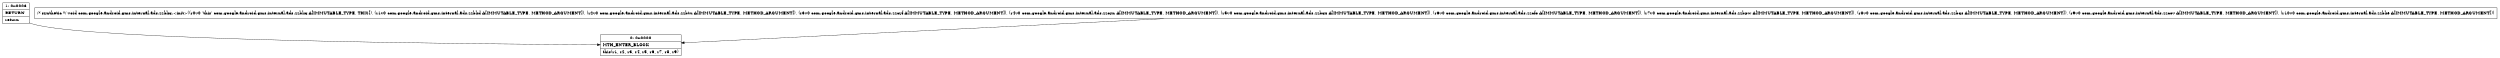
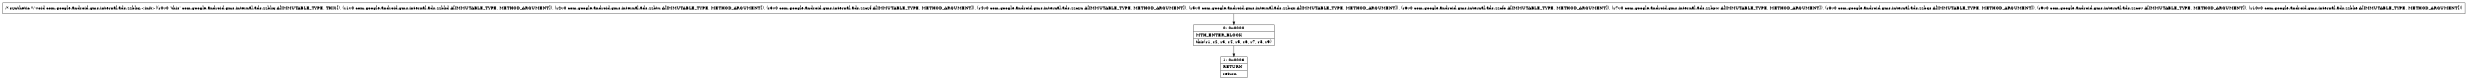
(313, 41) -> (1234, 50)
